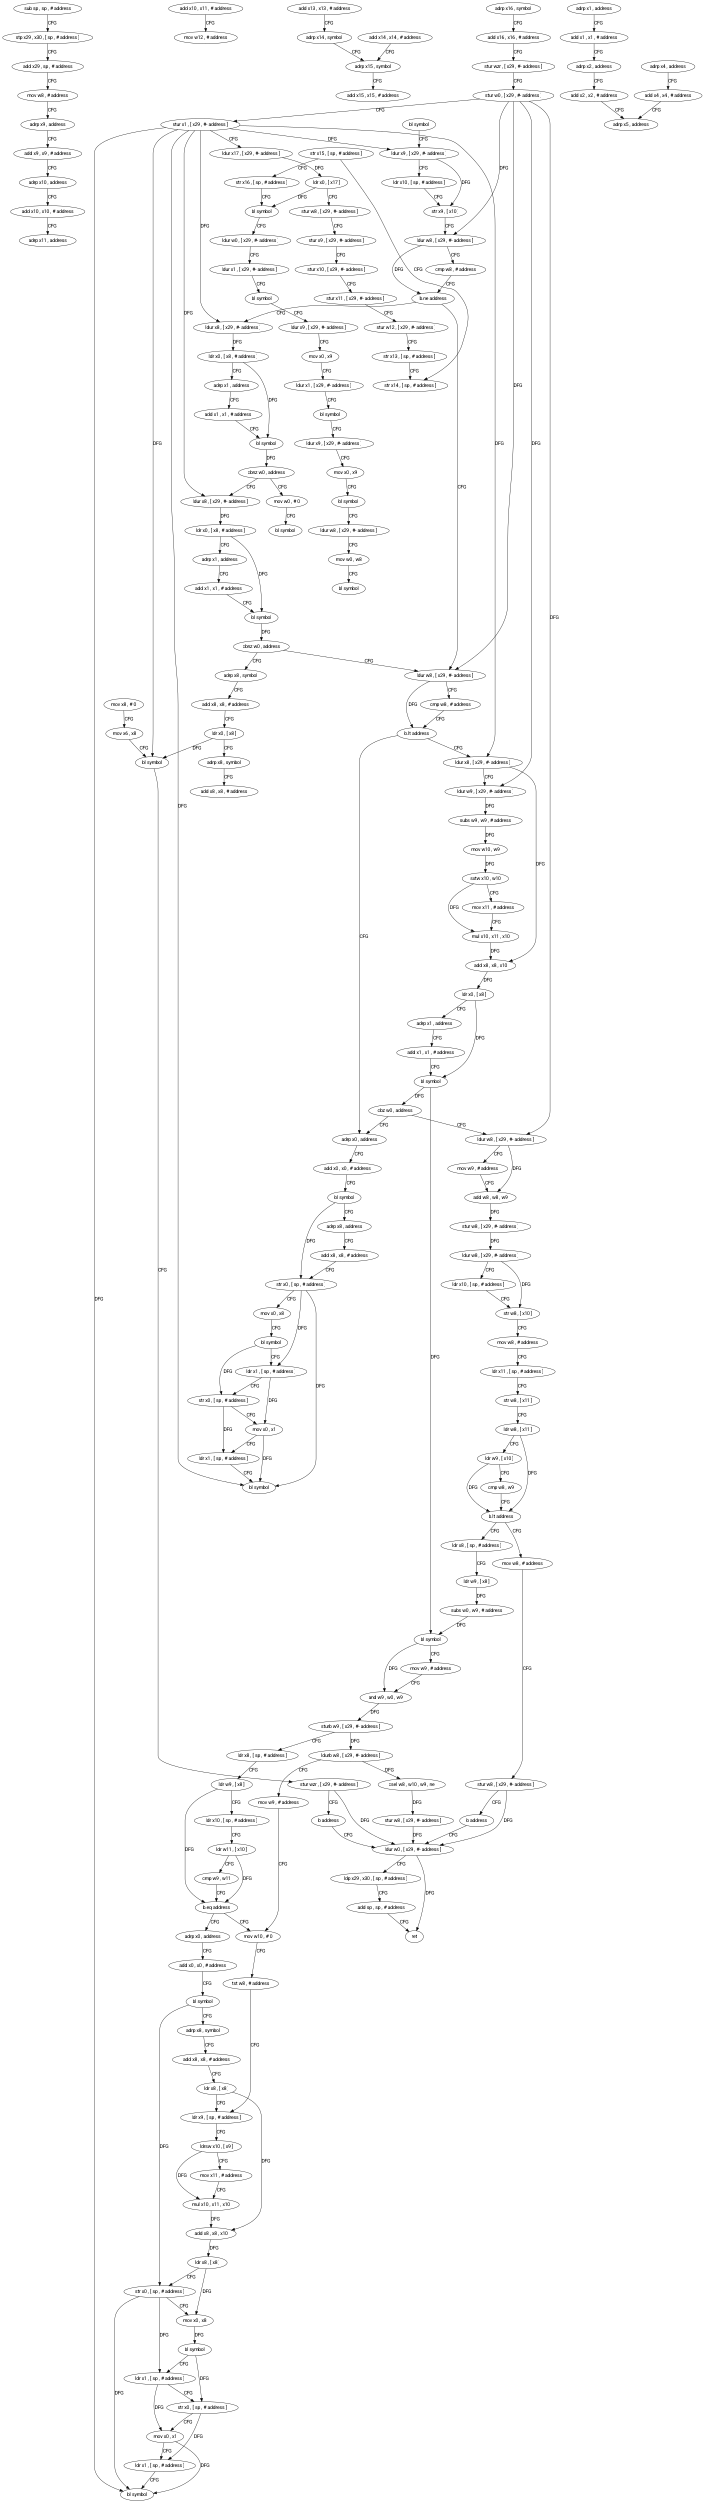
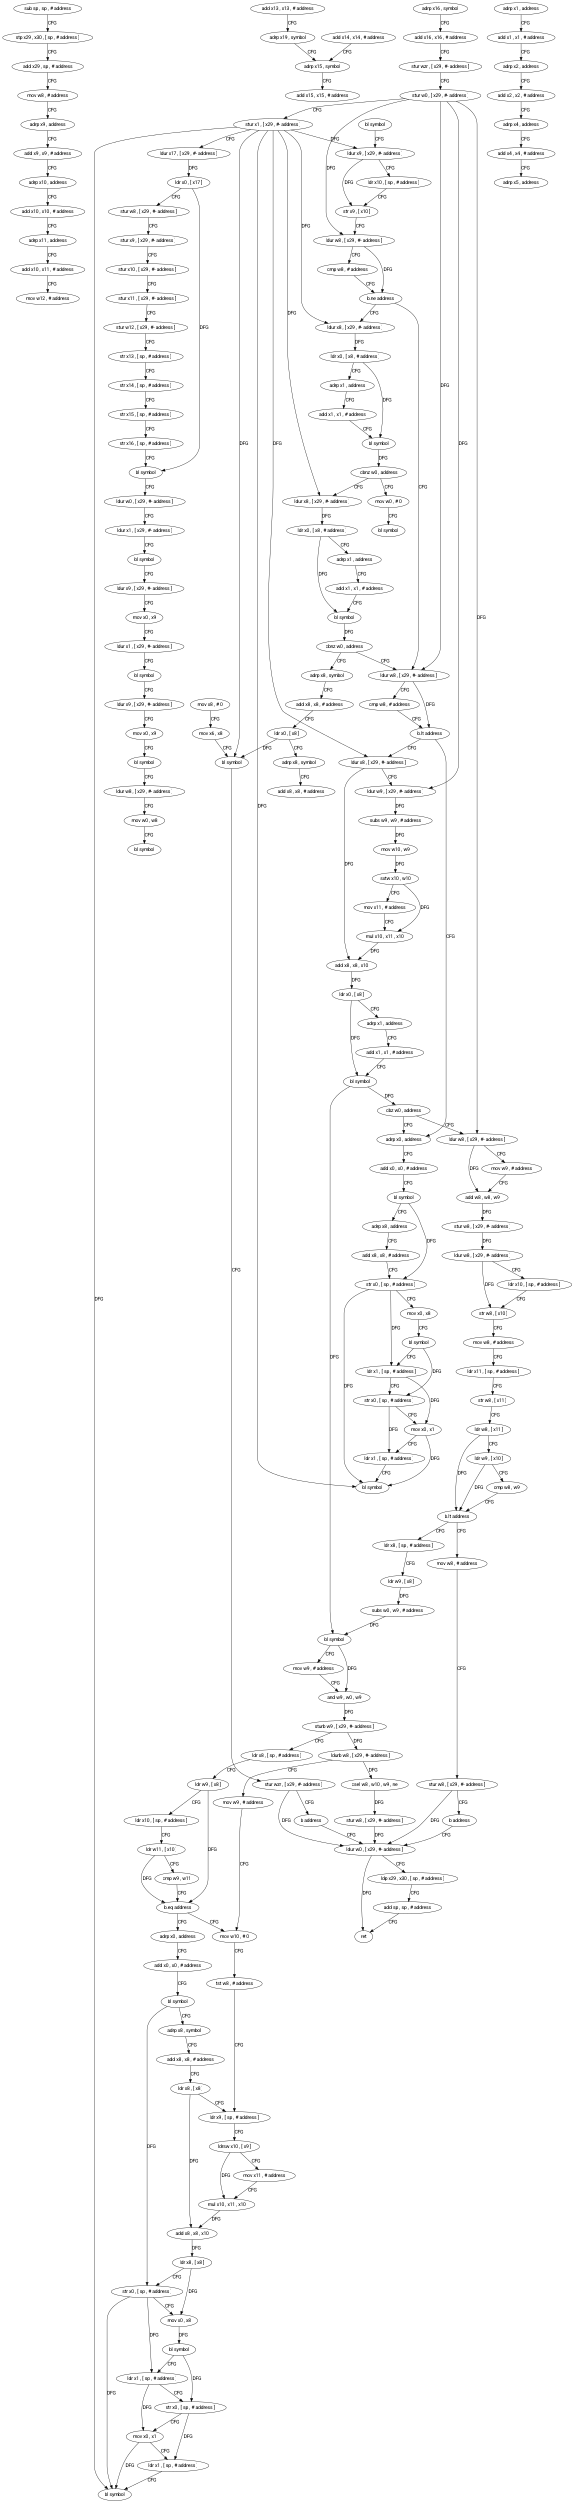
(324, 38) -> (288, 38)
(611, 109) -> (521, 108)
none -> (48, 254)
(420, 280) -> (146, 398)
